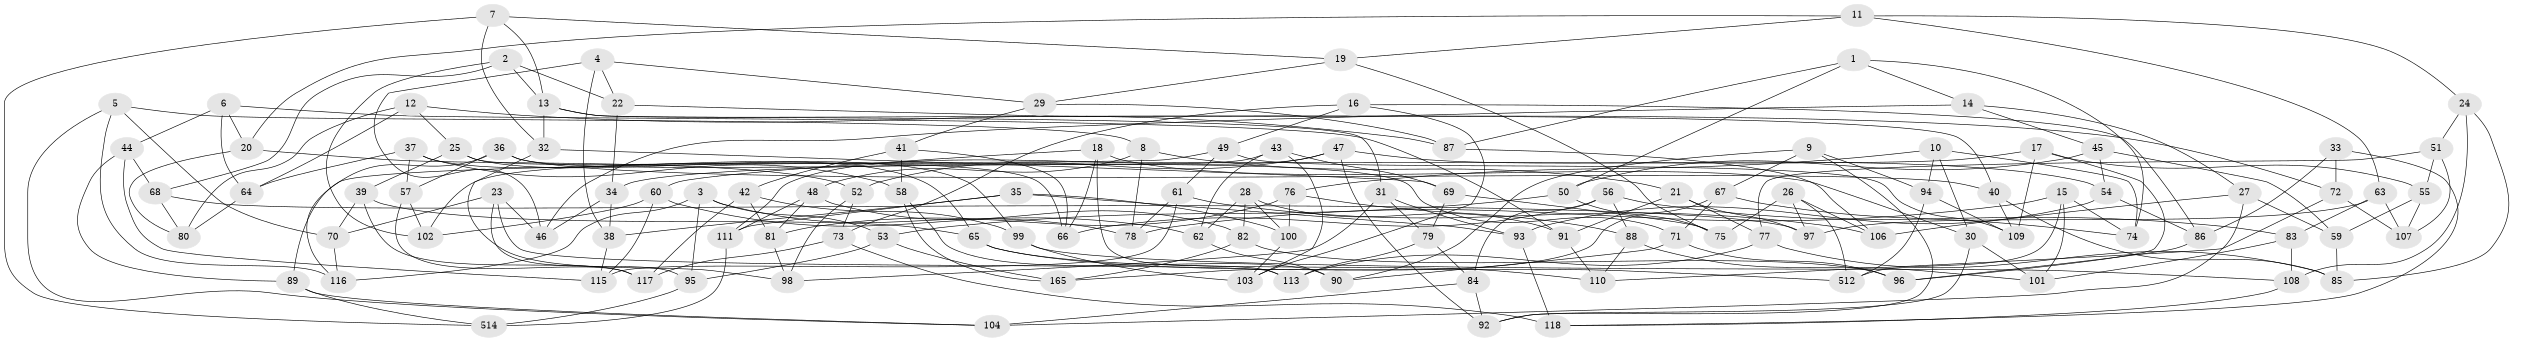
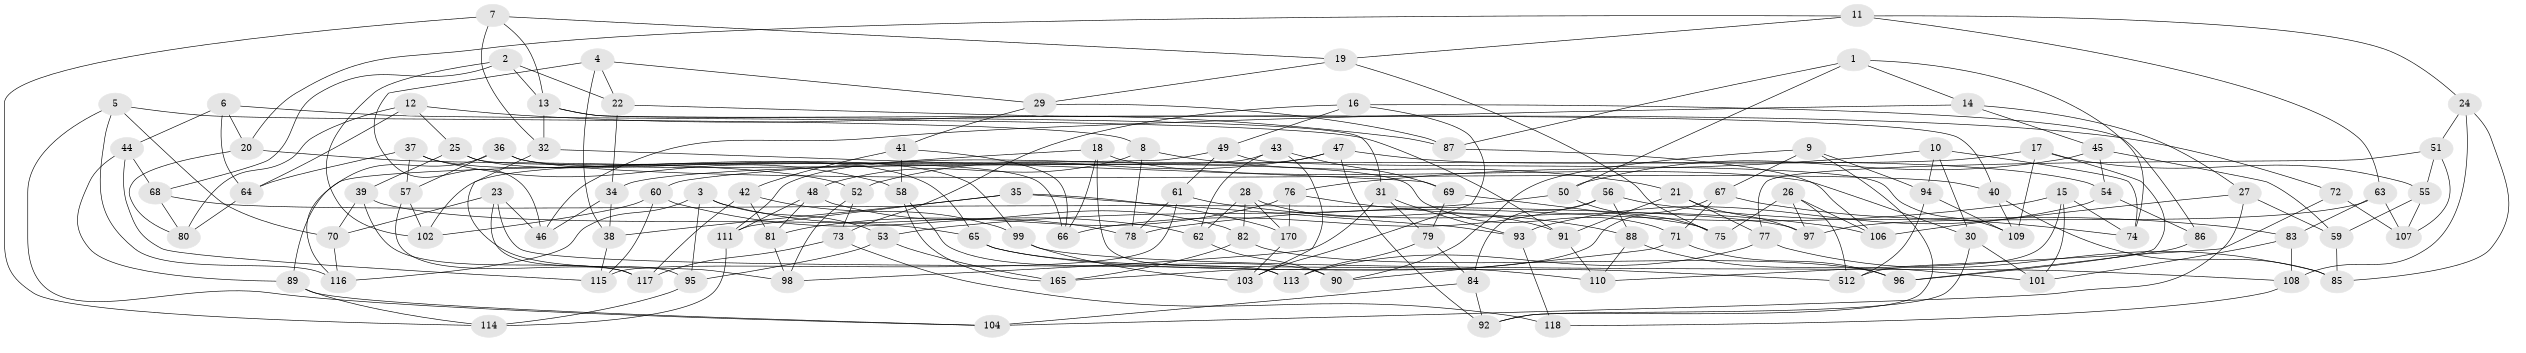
(2336, 149) -> none
(1289, 237) -> (1289, 237)
(489, 326) -> (489, 326)
